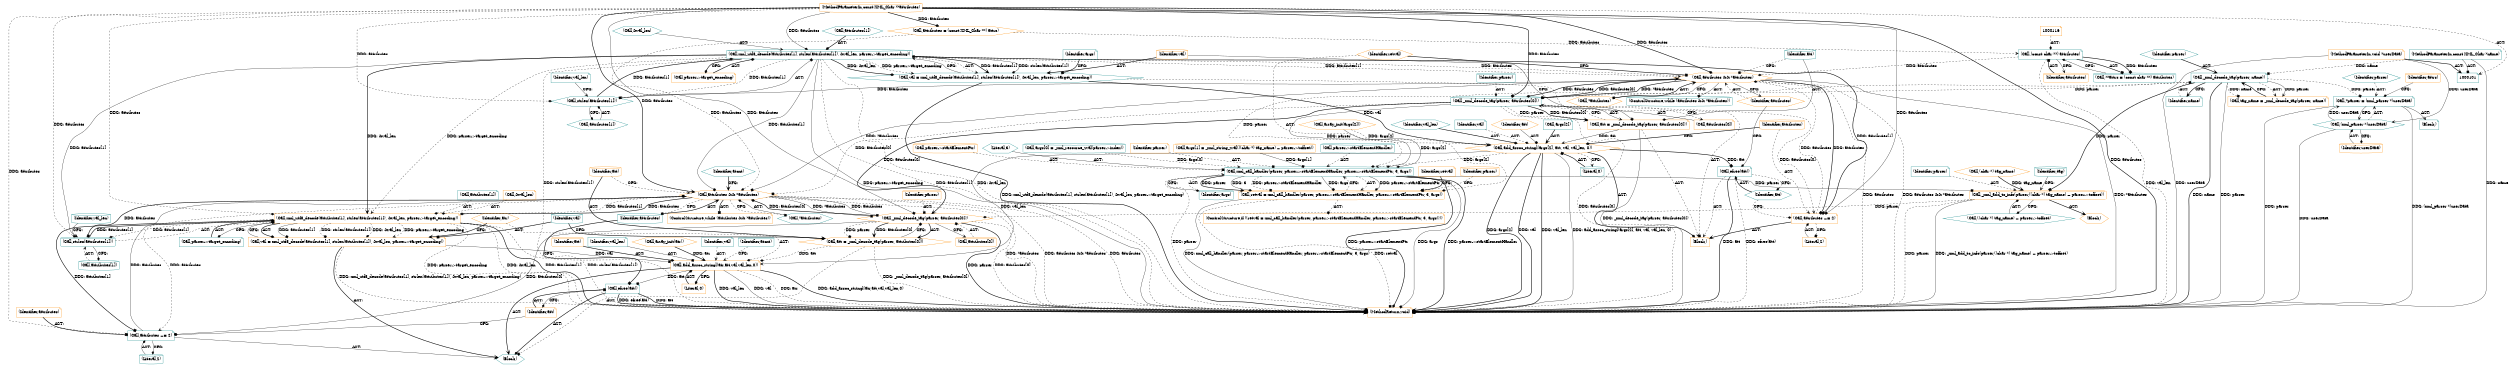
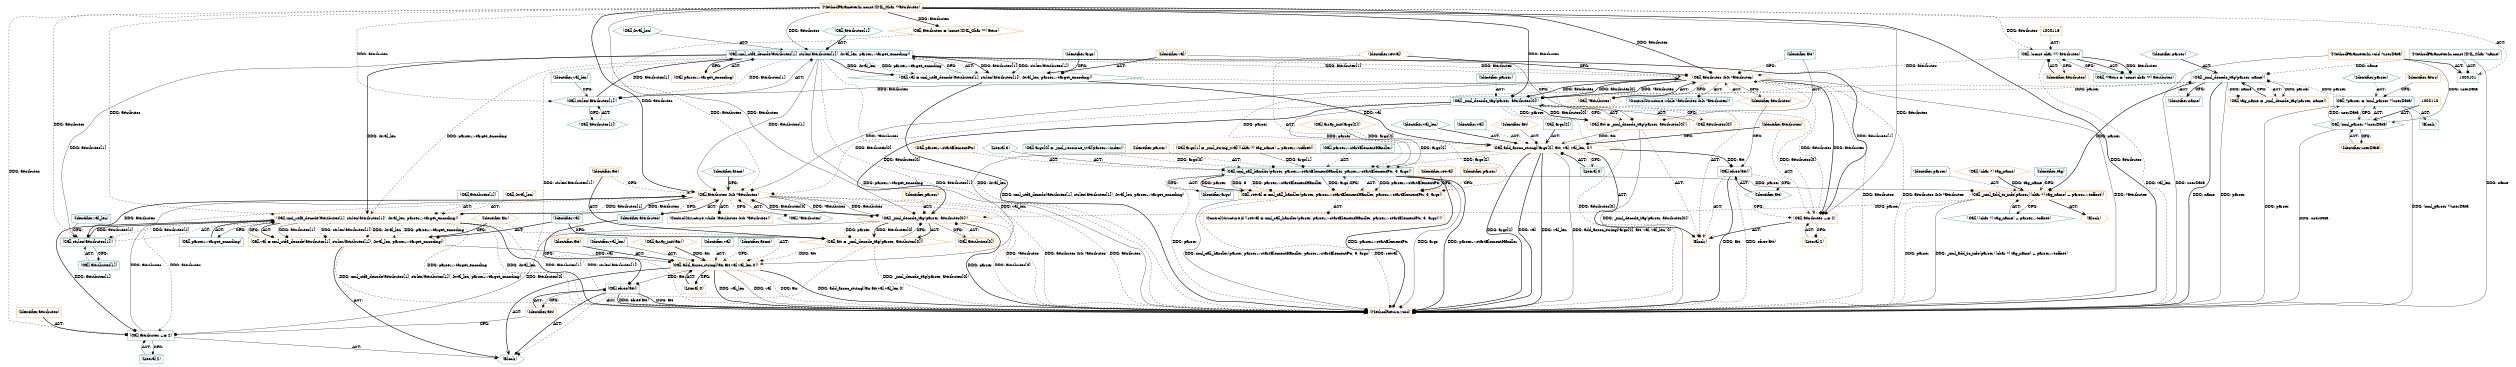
(1515, 43) -> (1484, 10)
(2314, 82) -> (2307, 87)
none -> (2430, 101)
